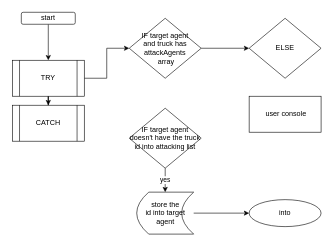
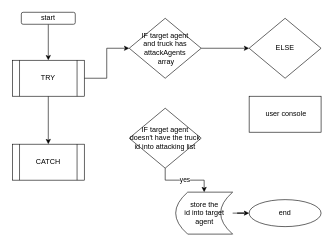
(48, 123) -> (48, 162)
(165, 213) -> (204, 213)
(285, 213) -> (285, 213)
